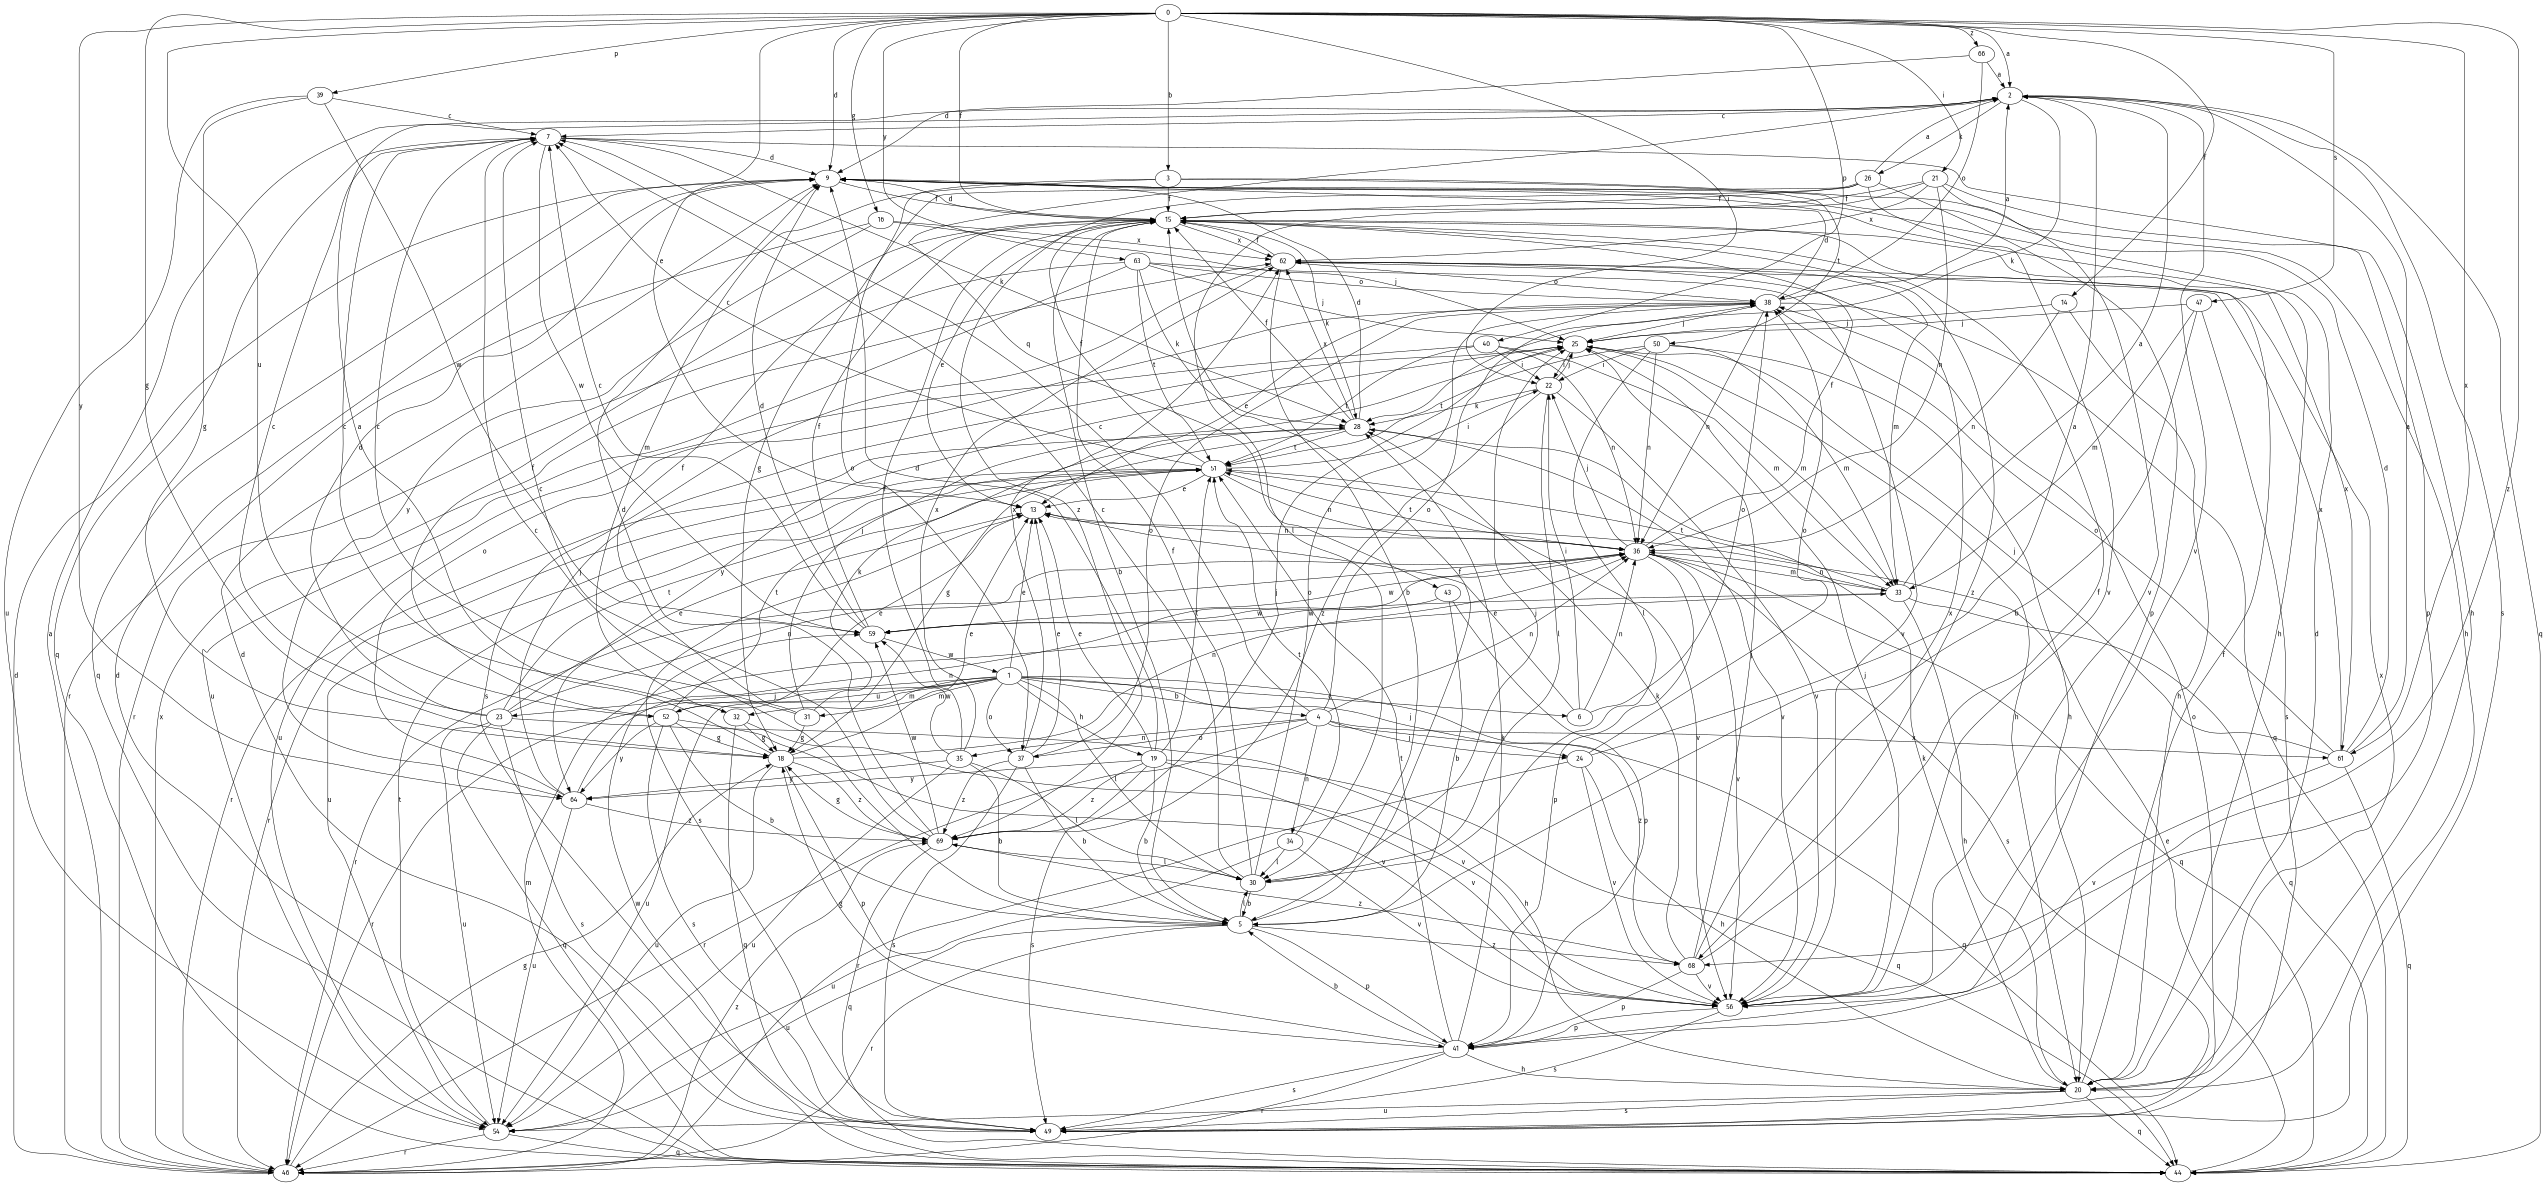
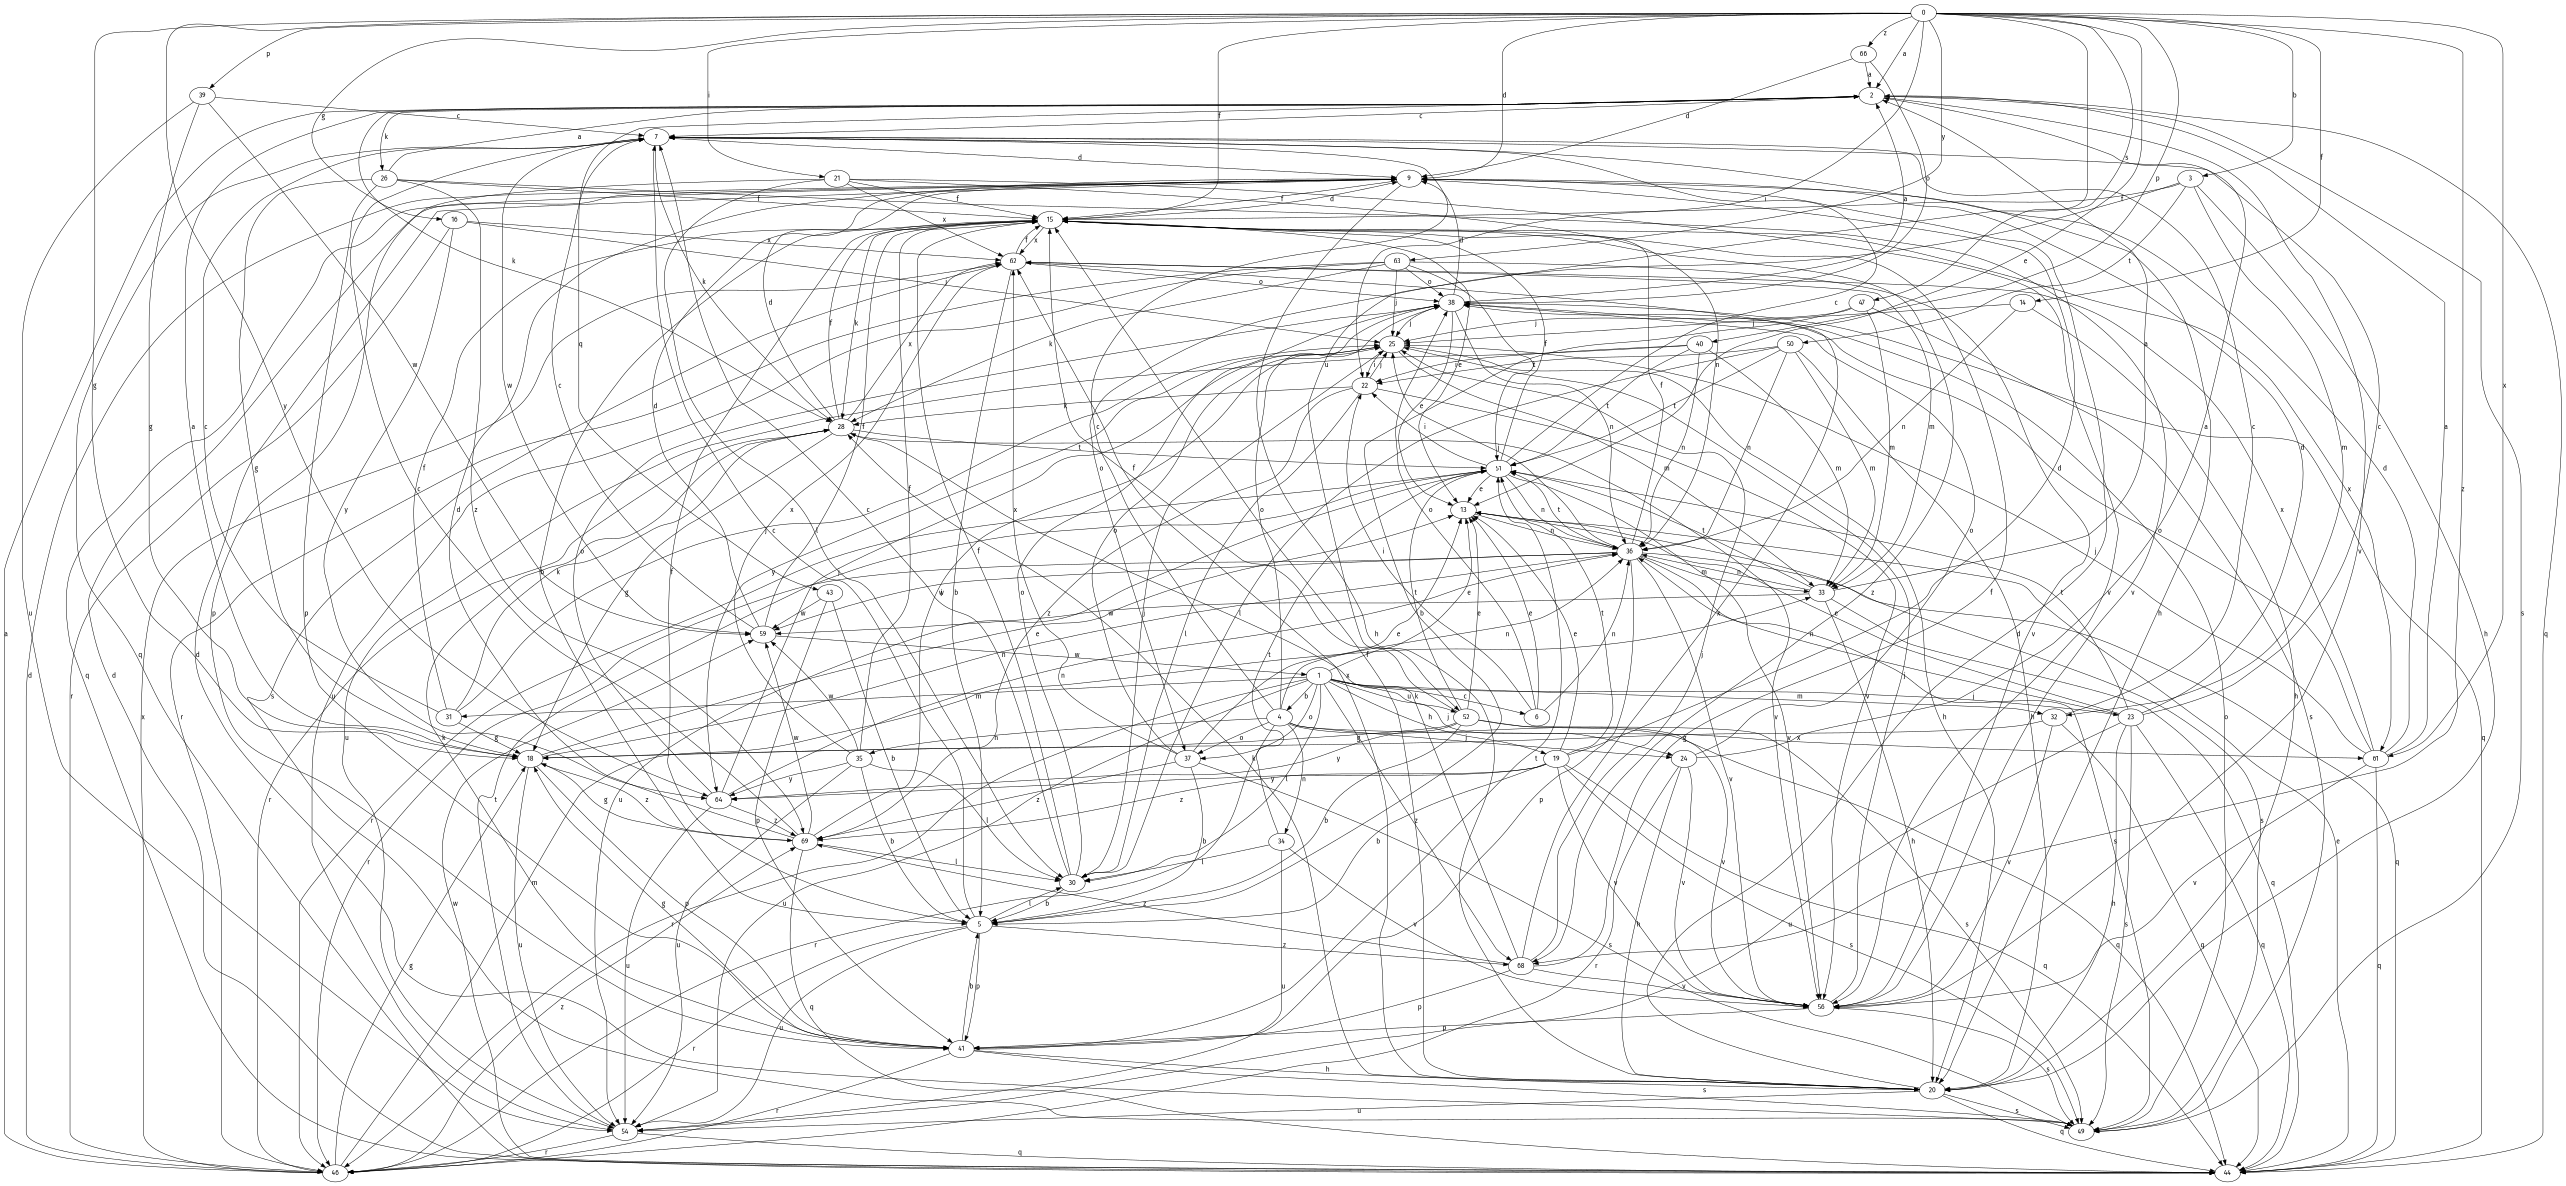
(1586, 475) -> (1507, 456)
